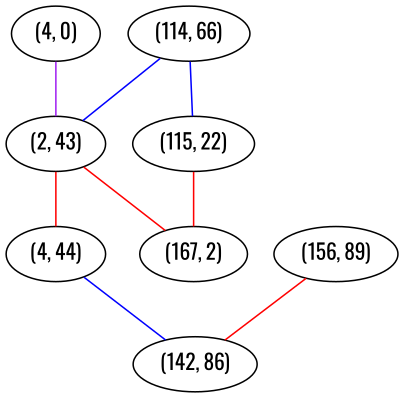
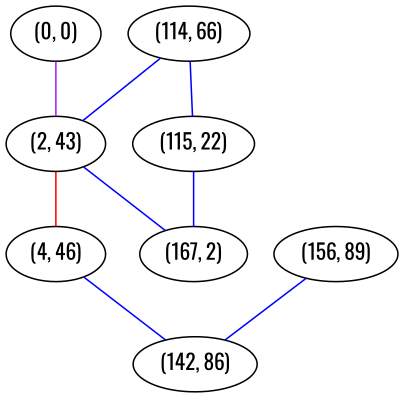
(56, 34) -> (56, 34)
(125, 199) -> (125, 199)
(194, 199) -> (194, 199)
(56, 254) -> (56, 254)
(266, 309) -> (266, 309)
